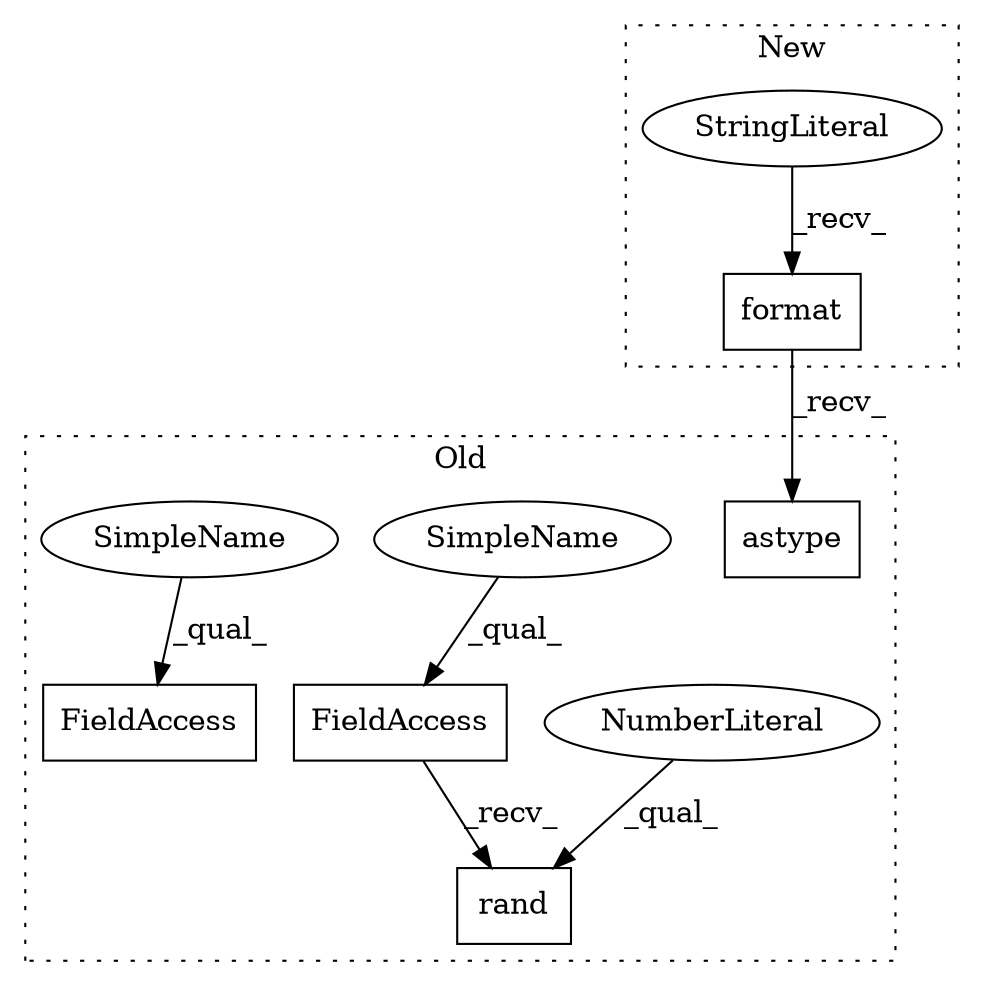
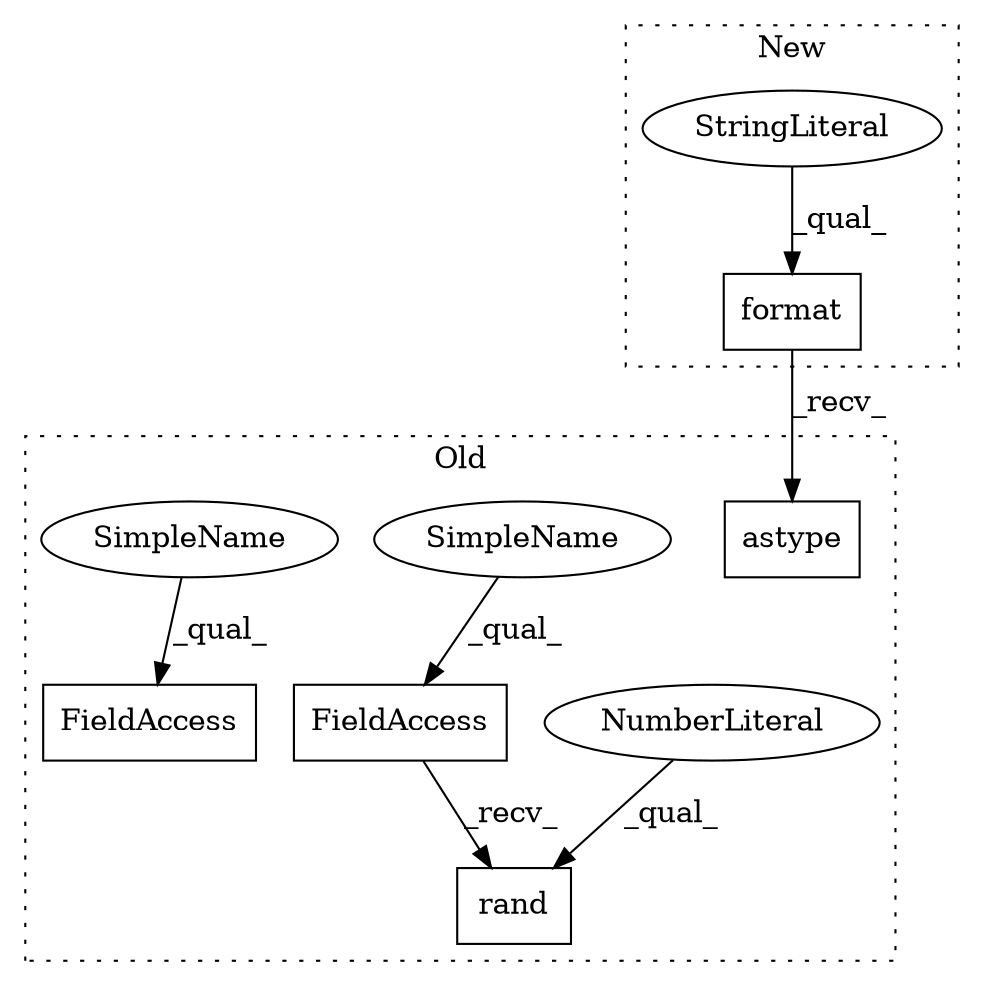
(840, 220) -> (840, 220)
